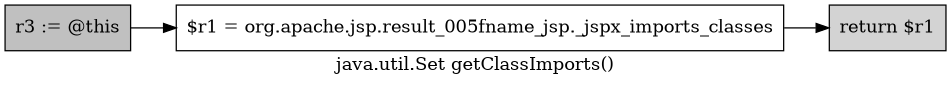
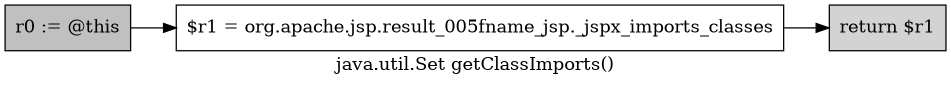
(68, 28) -> (68, 28)
